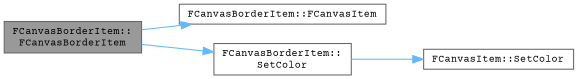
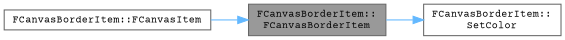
(161, 28) -> (224, 20)
(499, 59) -> none
